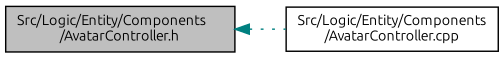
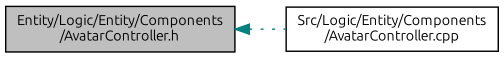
(120, 29) -> (120, 29)
